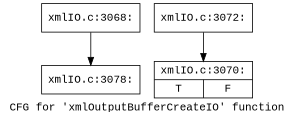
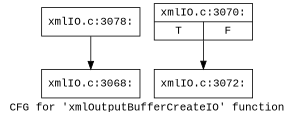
(203, 43) -> (203, 51)
(91, 45) -> (91, 49)
